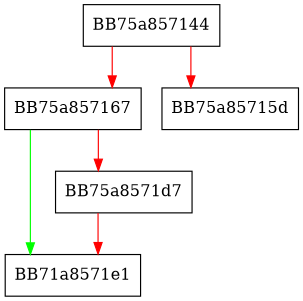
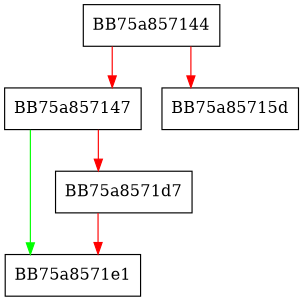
(73, 109) -> (73, 109)
(73, 275) -> (73, 275)
